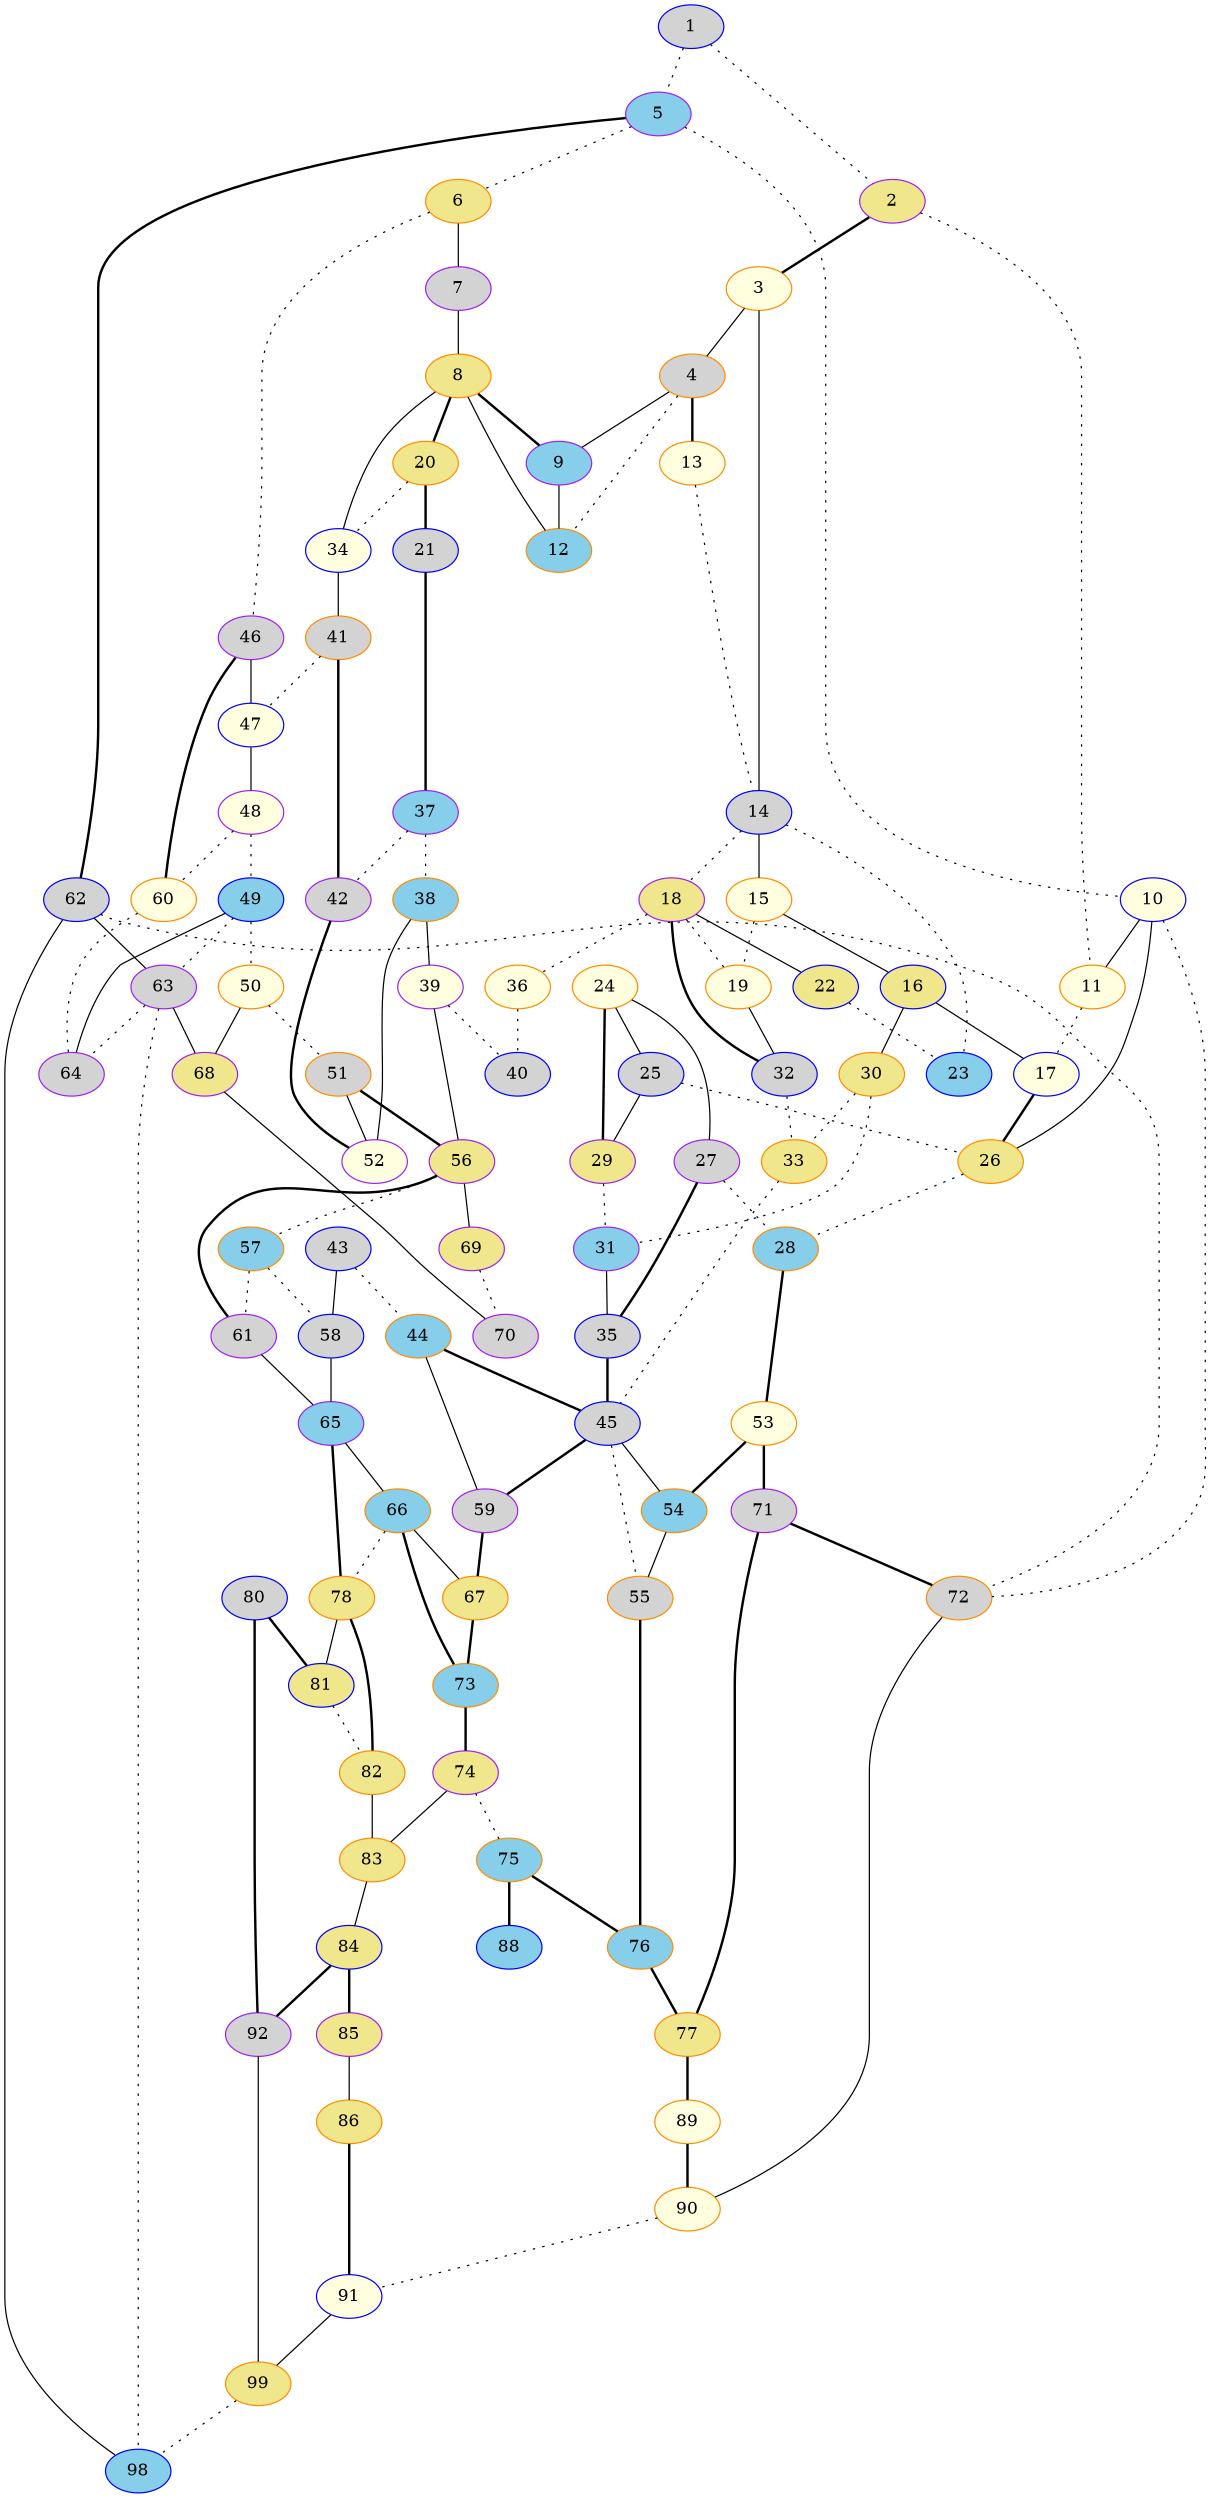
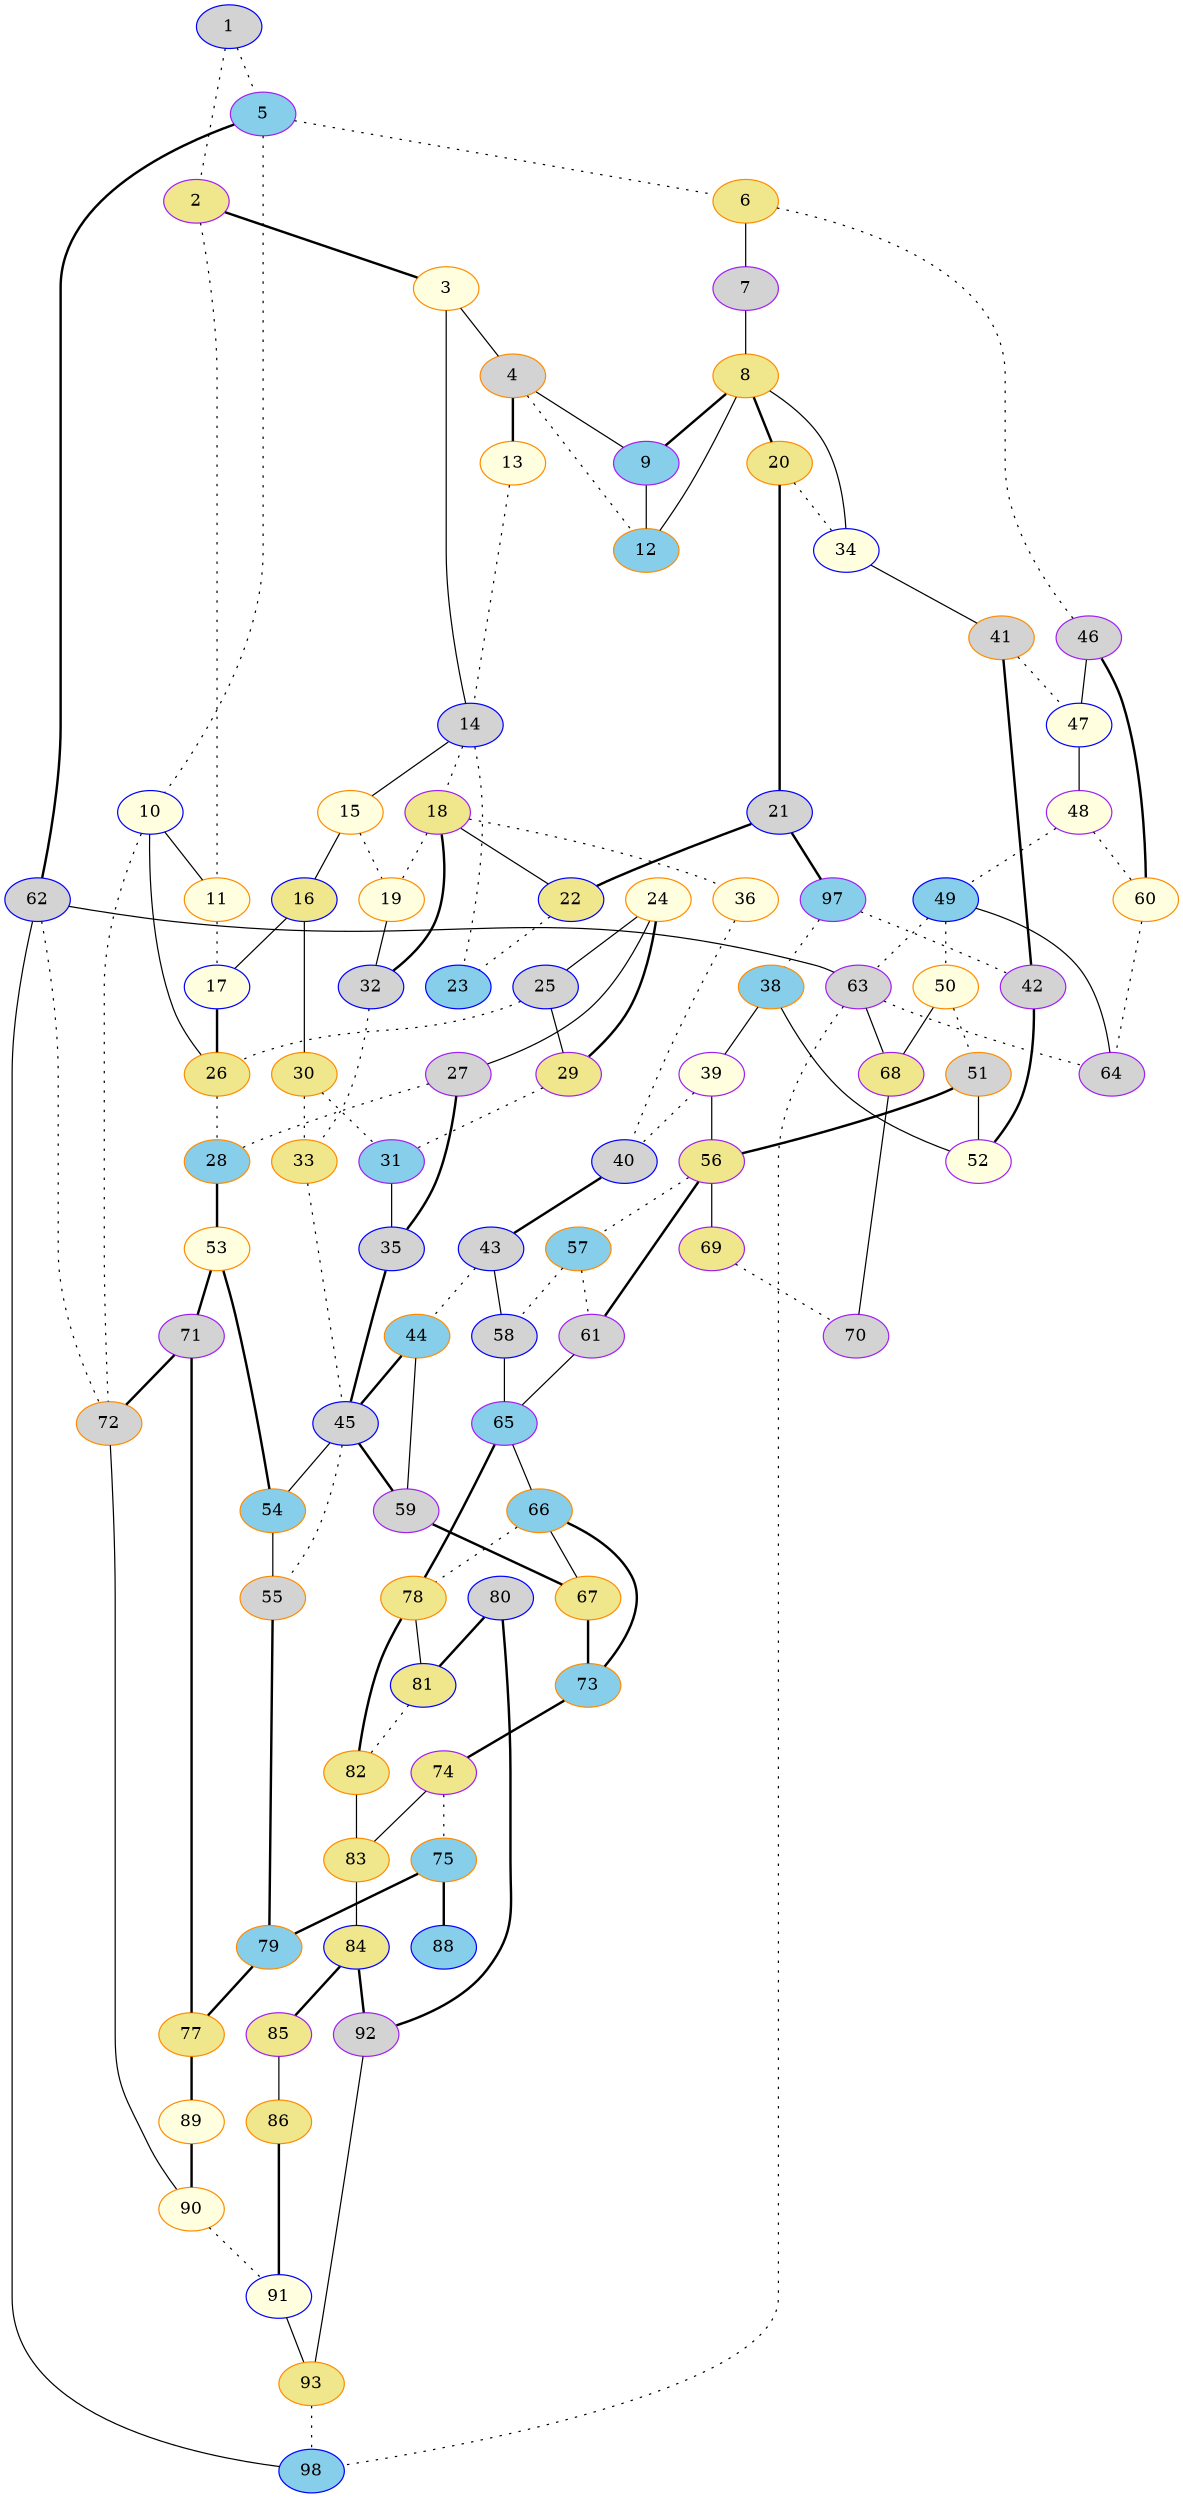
(426, 812) -> (833, 900)
none -> (674, 854)
none -> (558, 1205)
(640, 1947) -> (269, 1947)
(258, 2384) -> (312, 2384)
